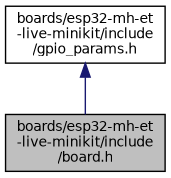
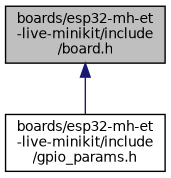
(85, 96) -> (85, 96)
